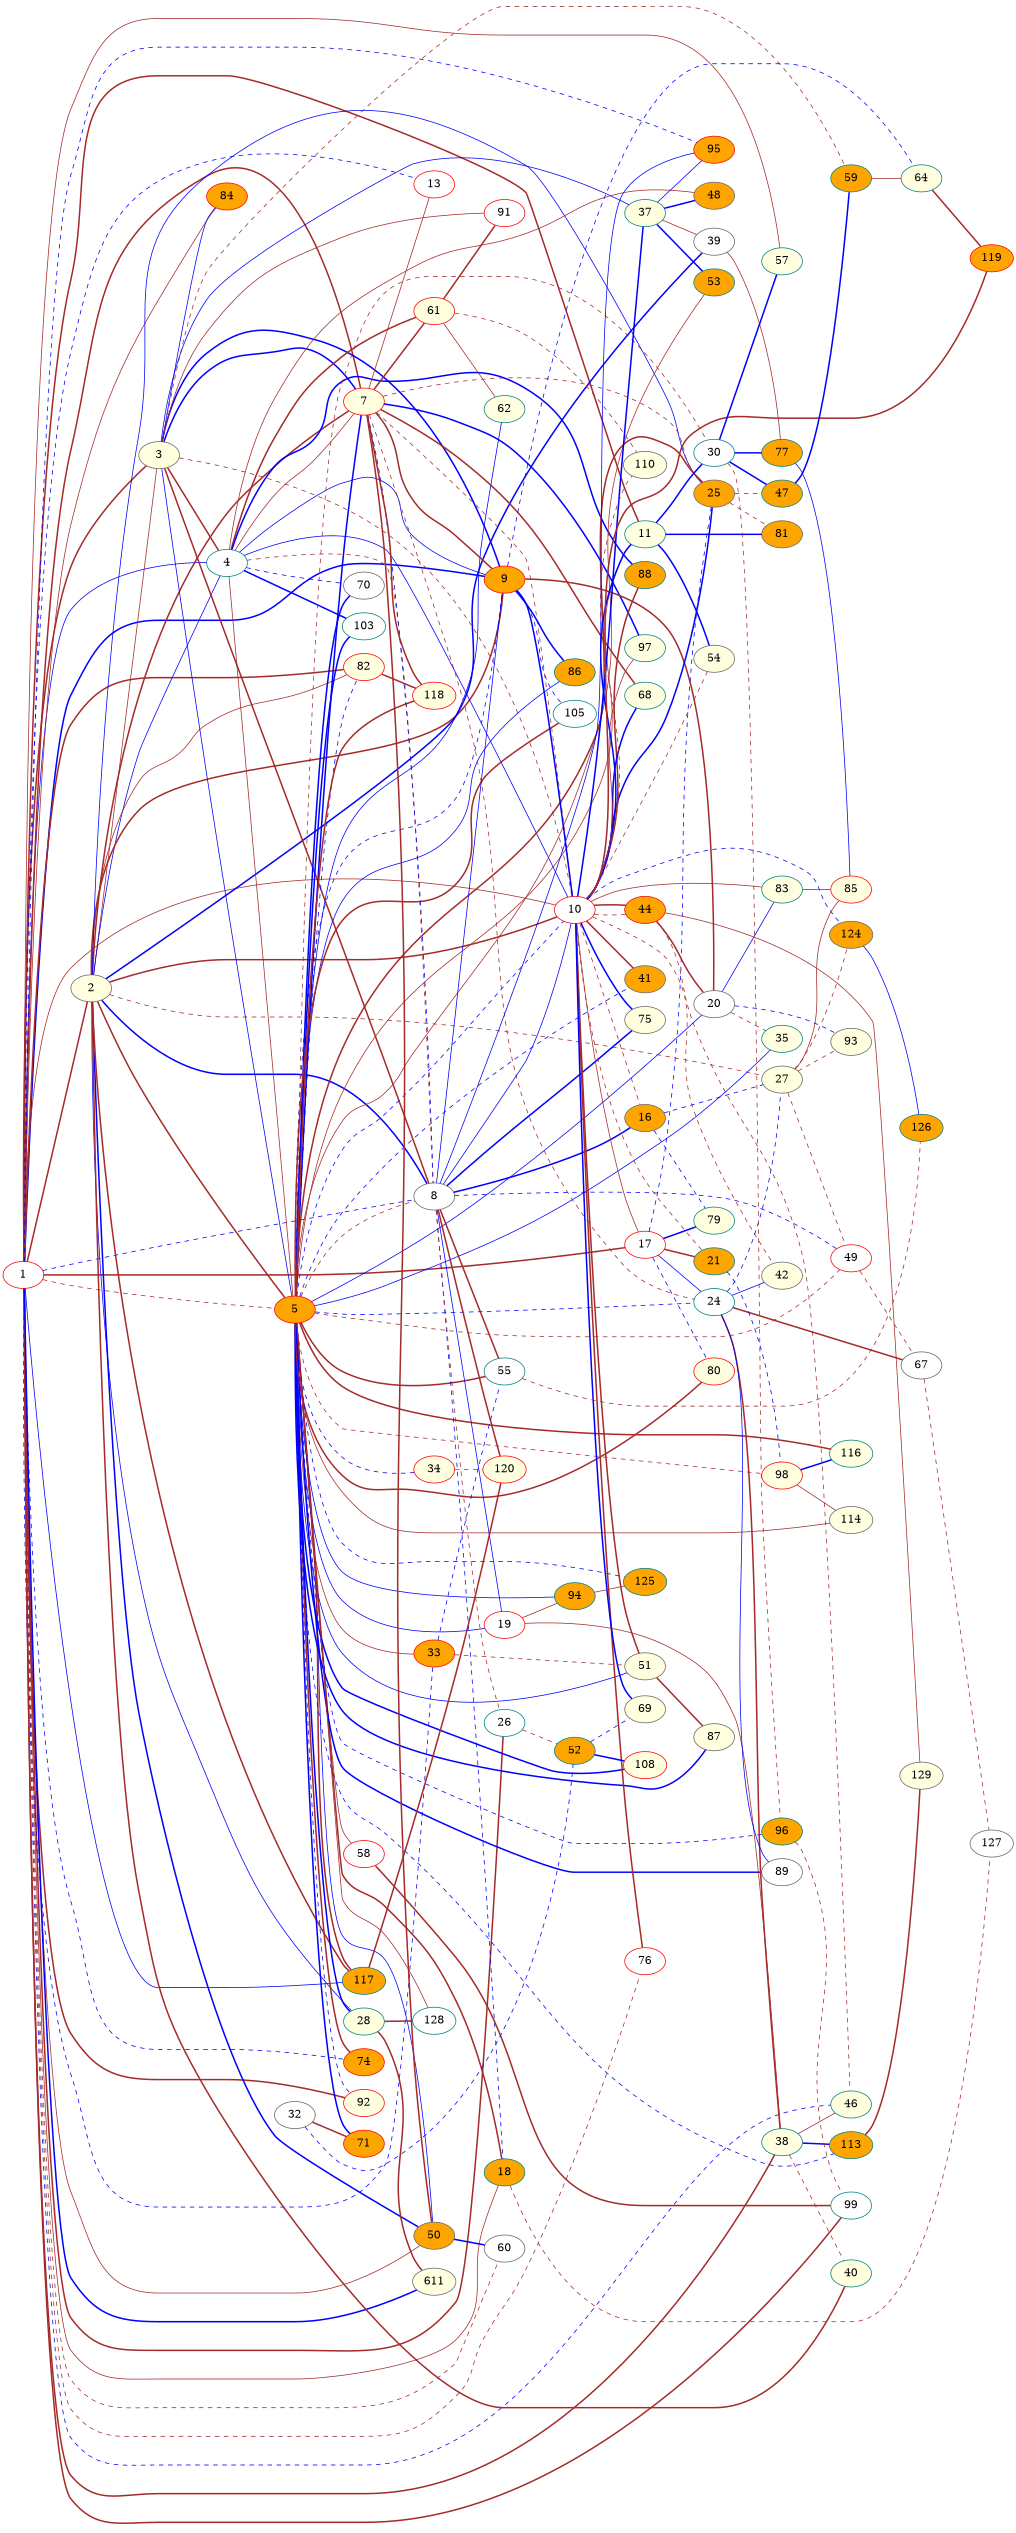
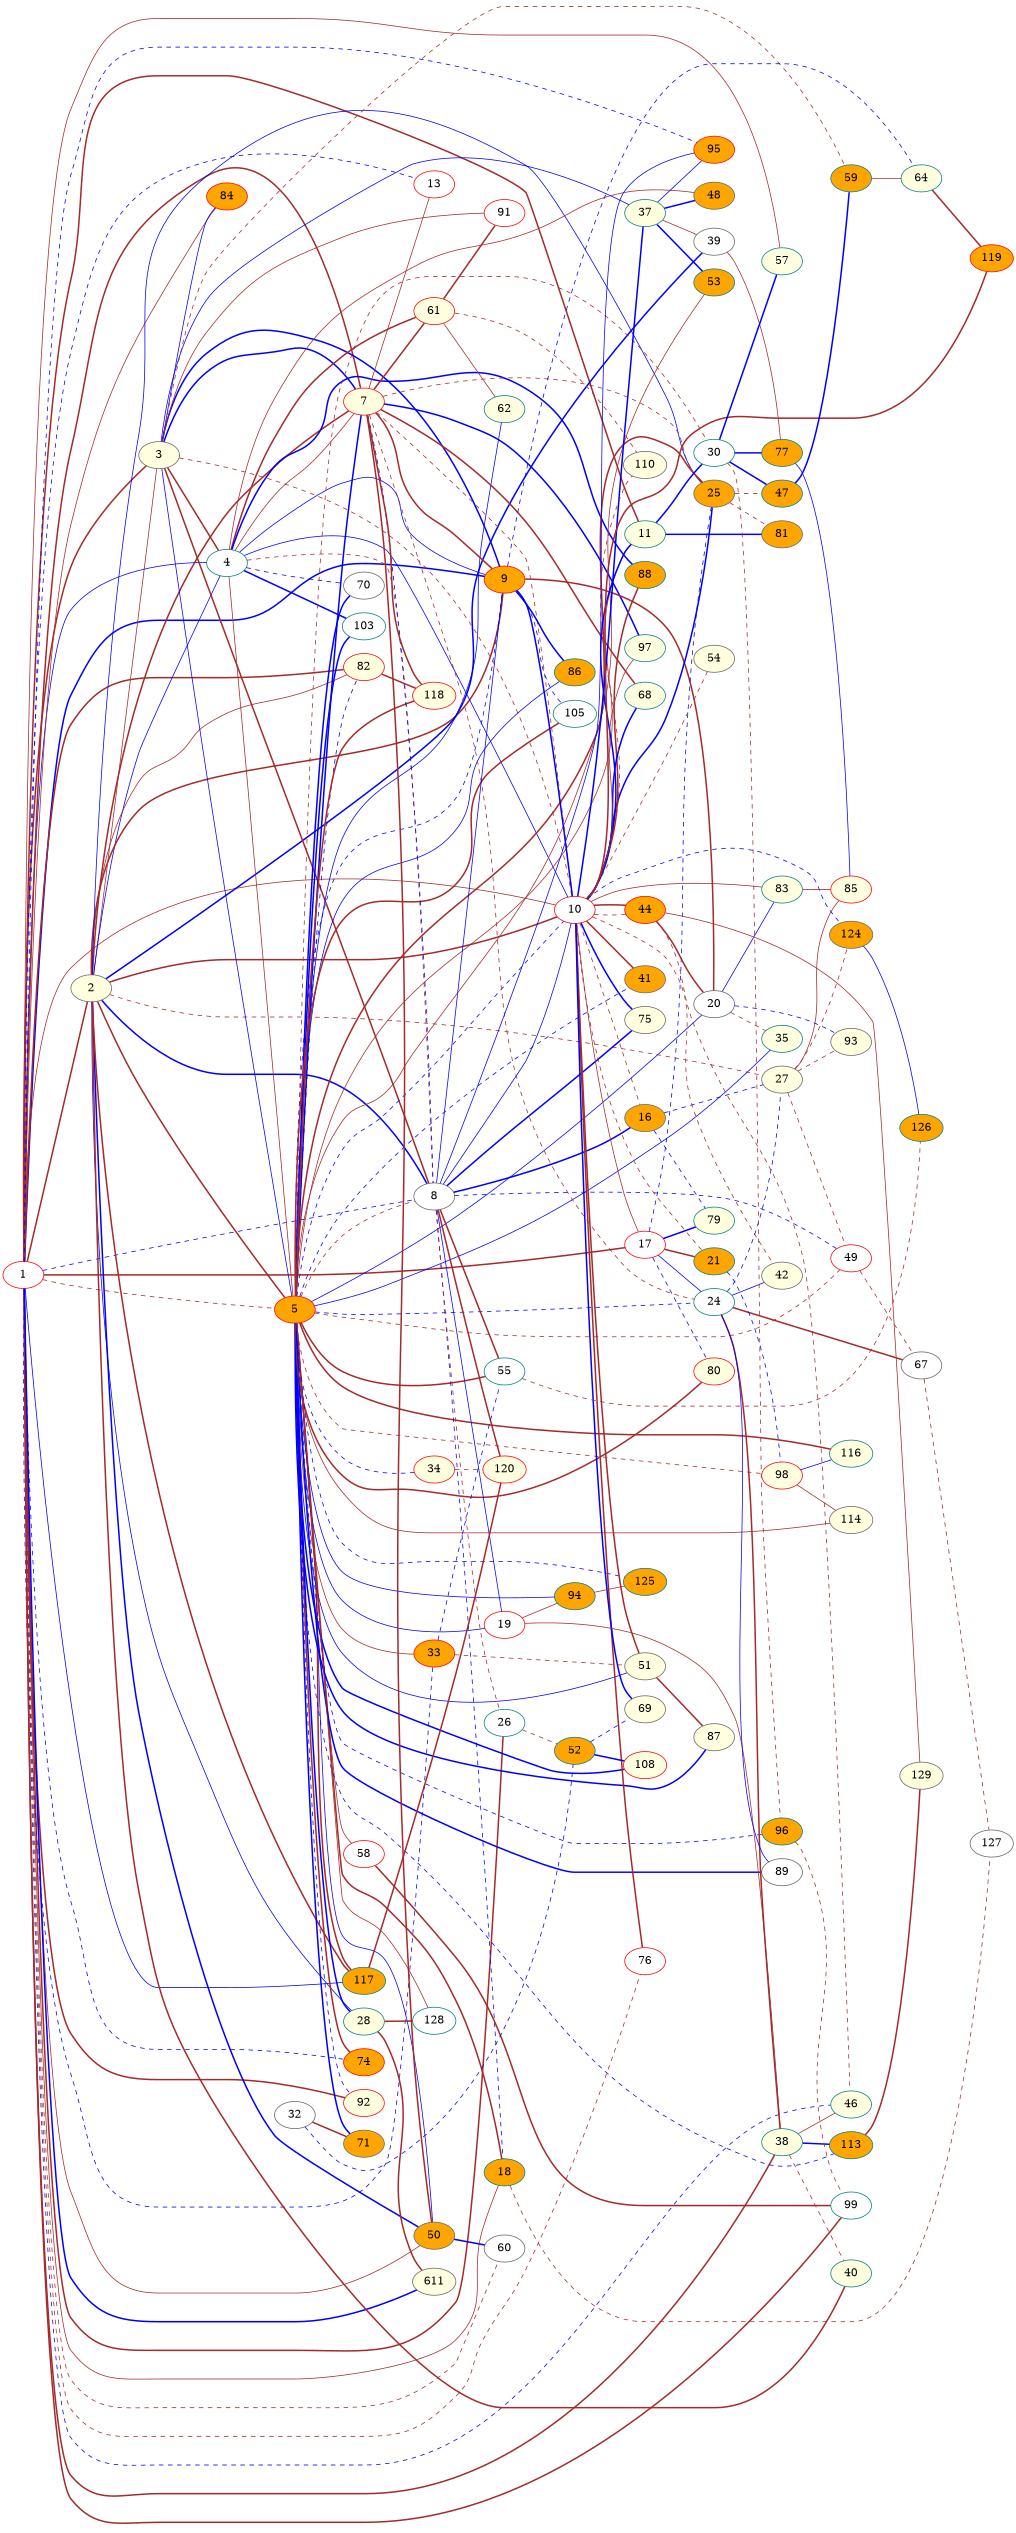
(688, 593) -> none
(816, 1465) -> (816, 1465)
(364, 2144) -> (364, 2144)
